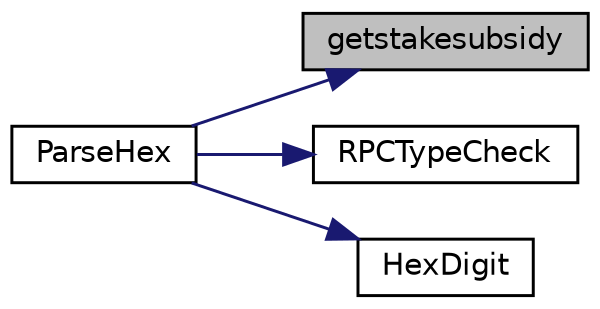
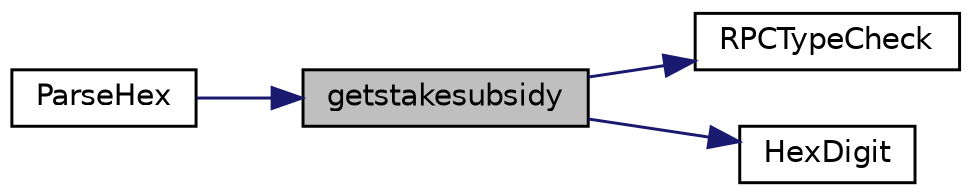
(240, 154) -> (626, 71)
(261, 206) -> (649, 128)
